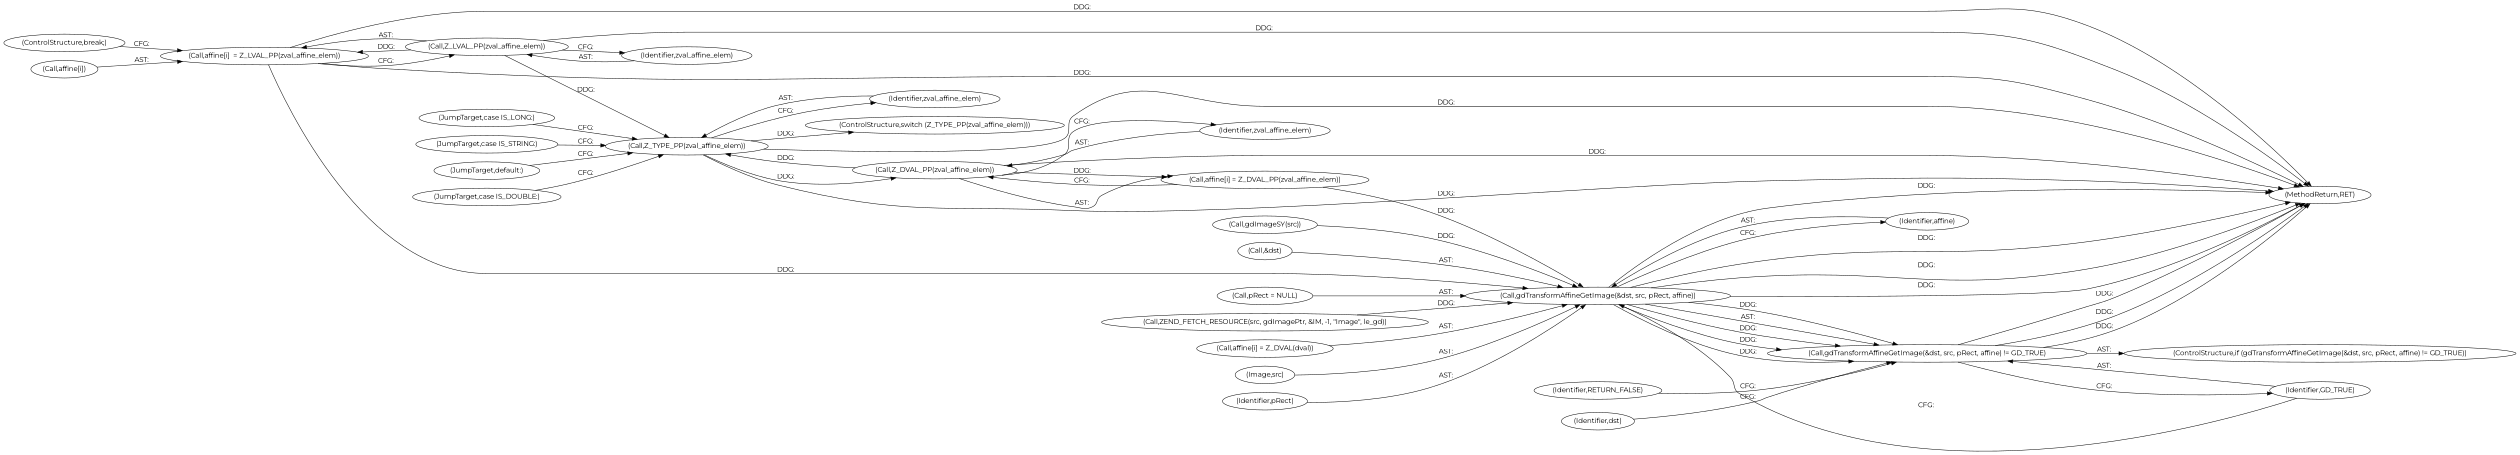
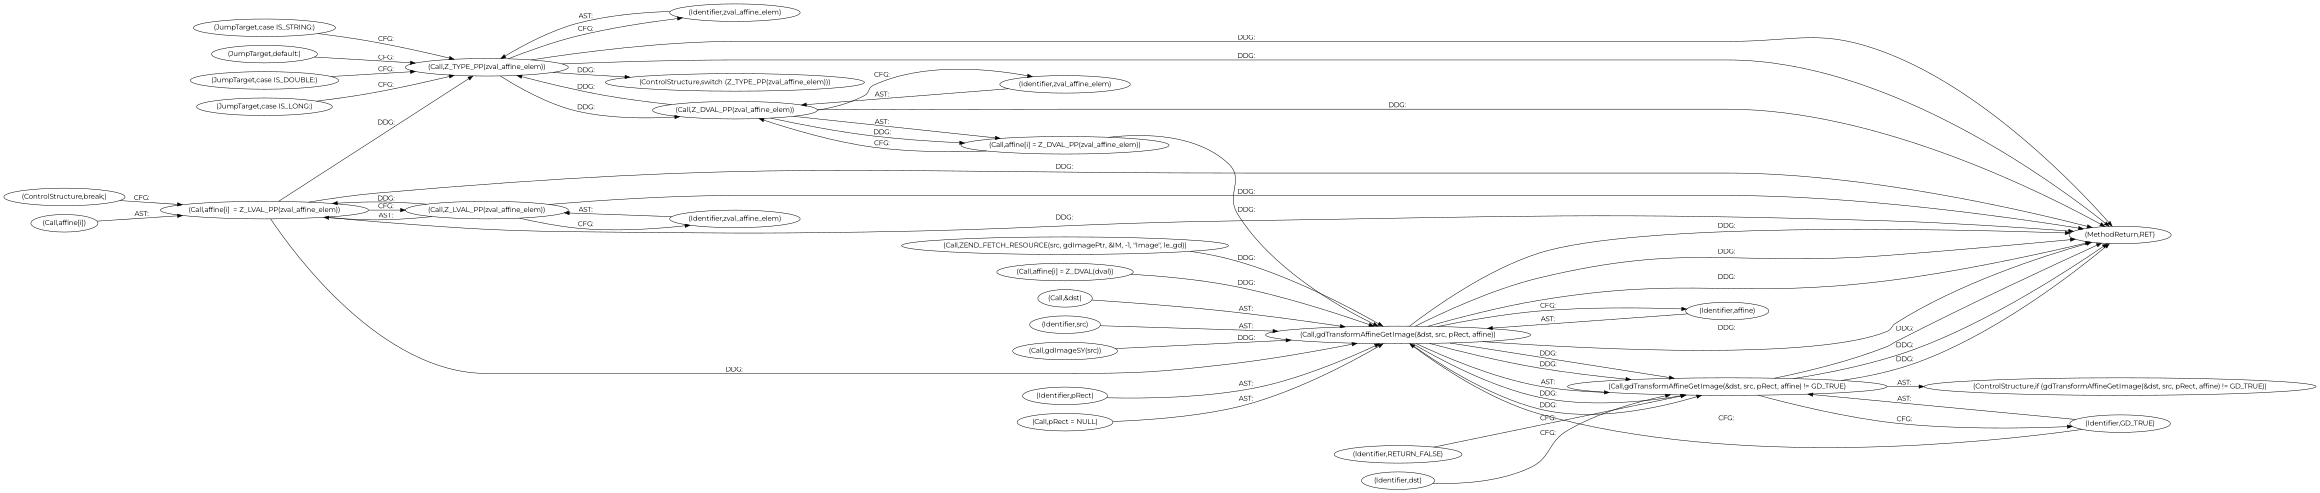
(585, 95) -> (374, 140)
(1447, 326) -> (1247, 283)
(1265, 375) -> (1065, 325)
